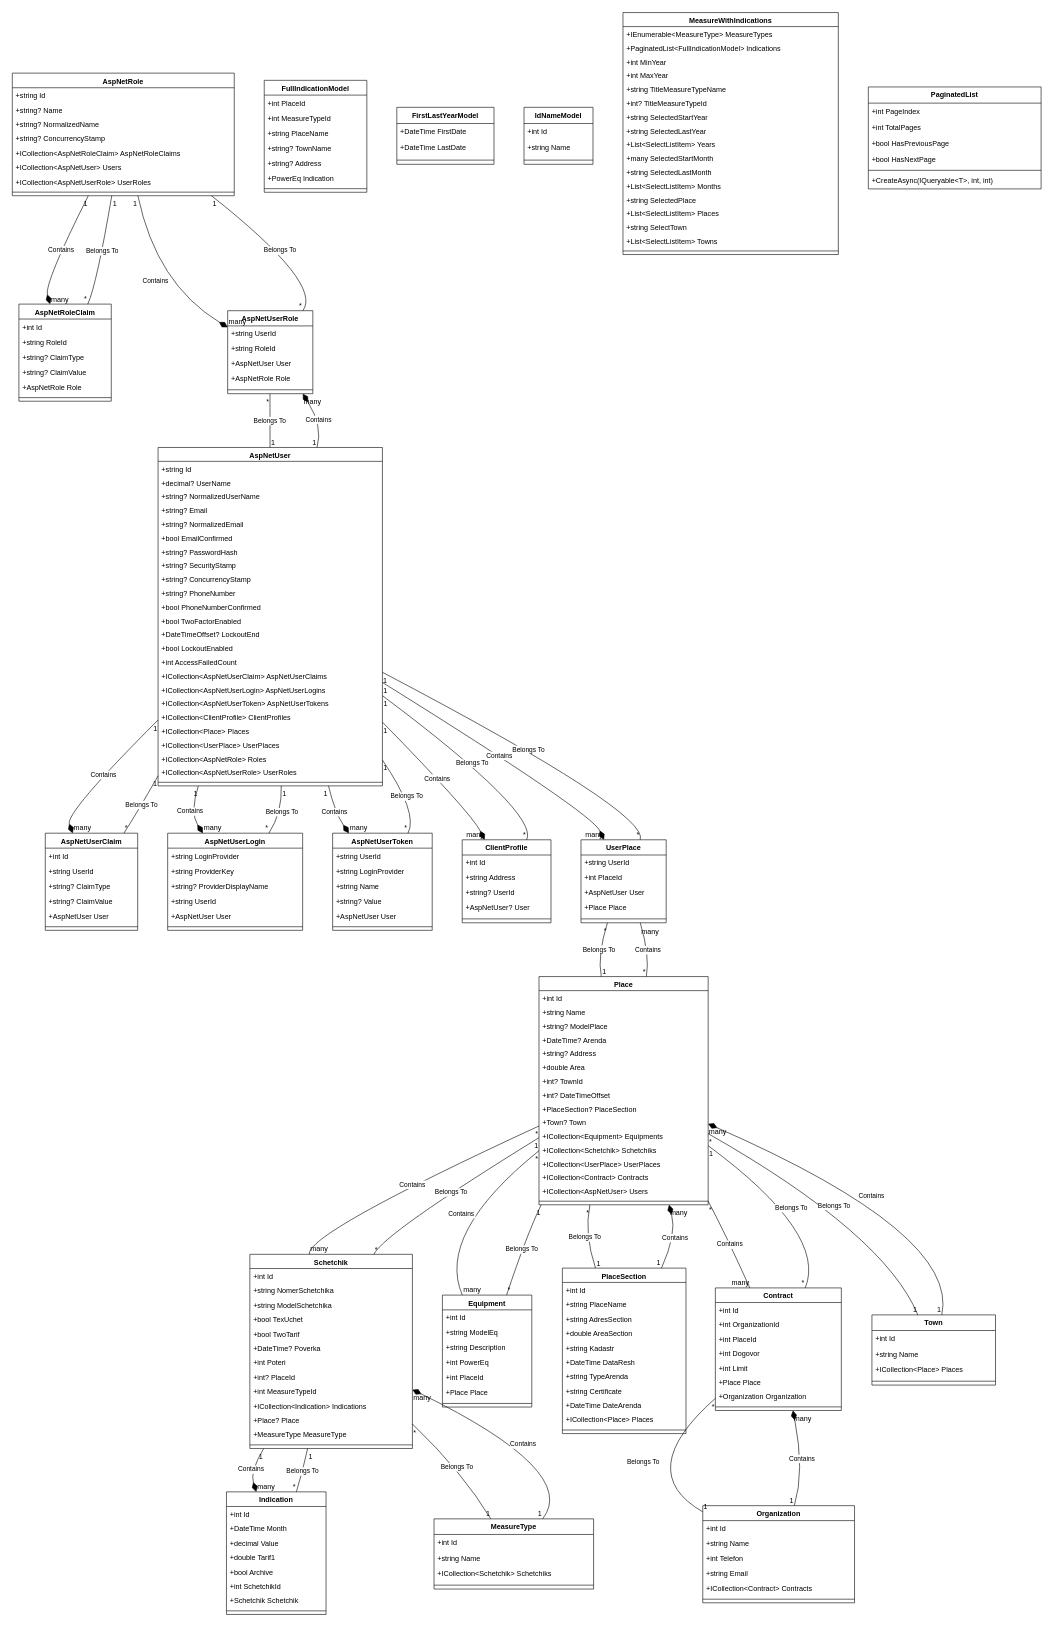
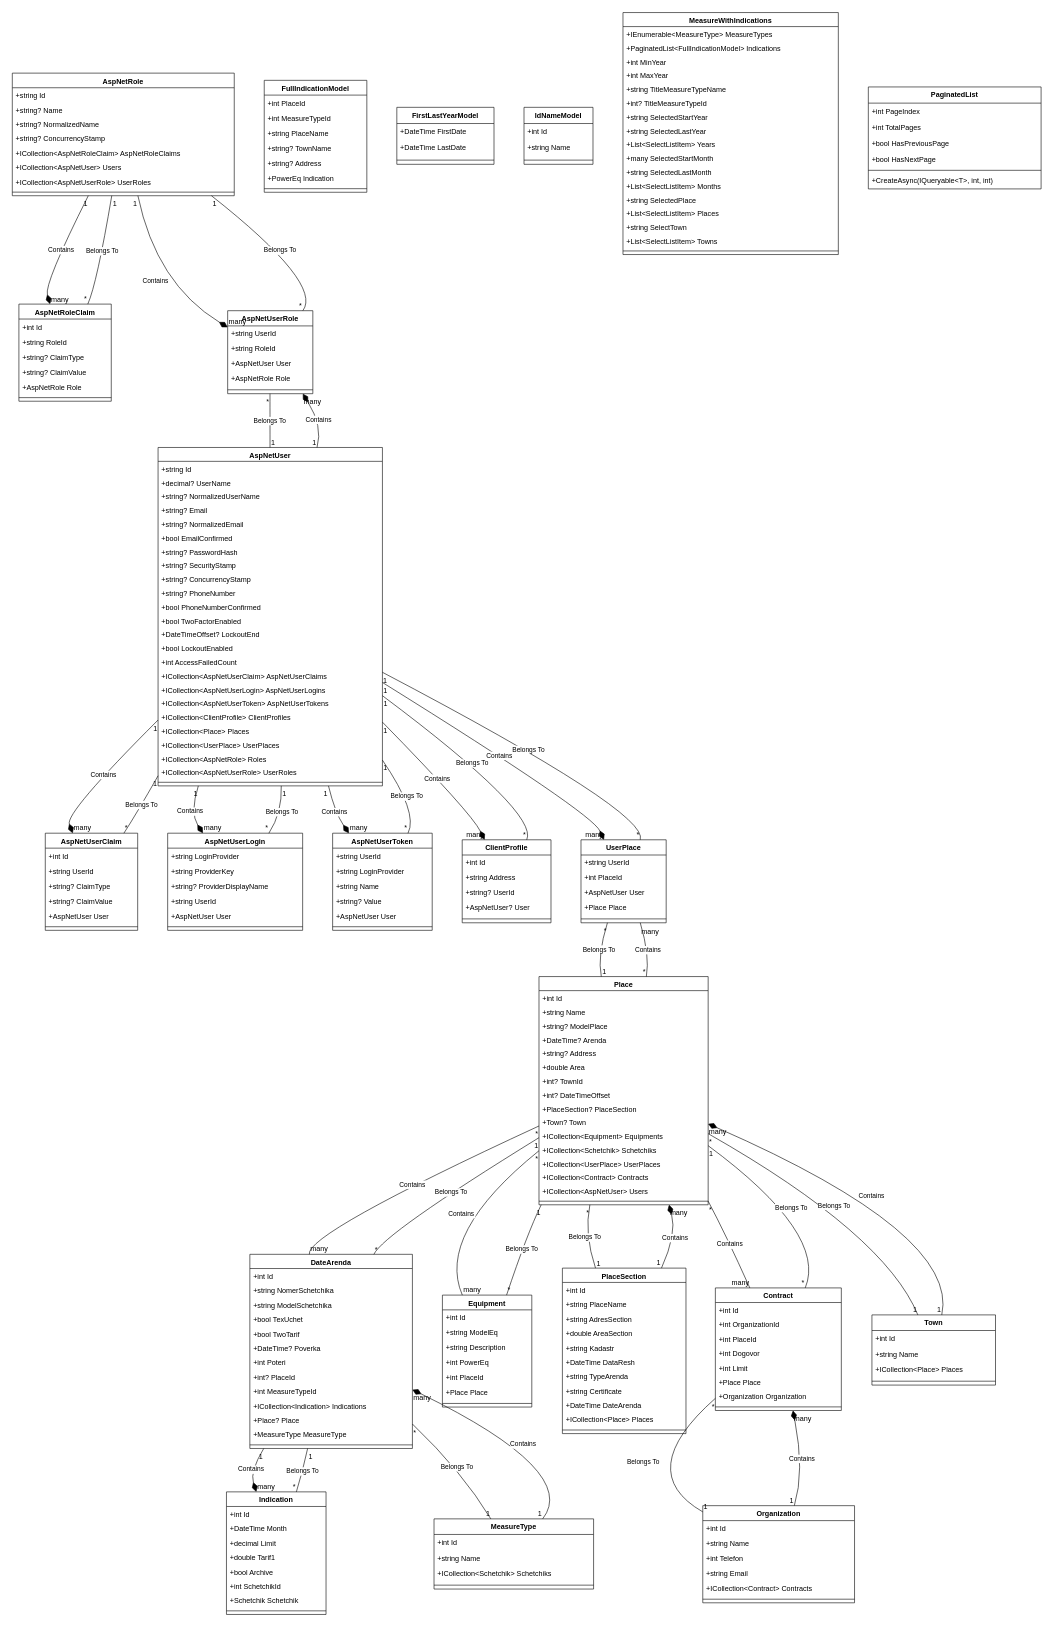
(331, 1262) -> (331, 1262)
(254, 1543) -> (253, 1543)
